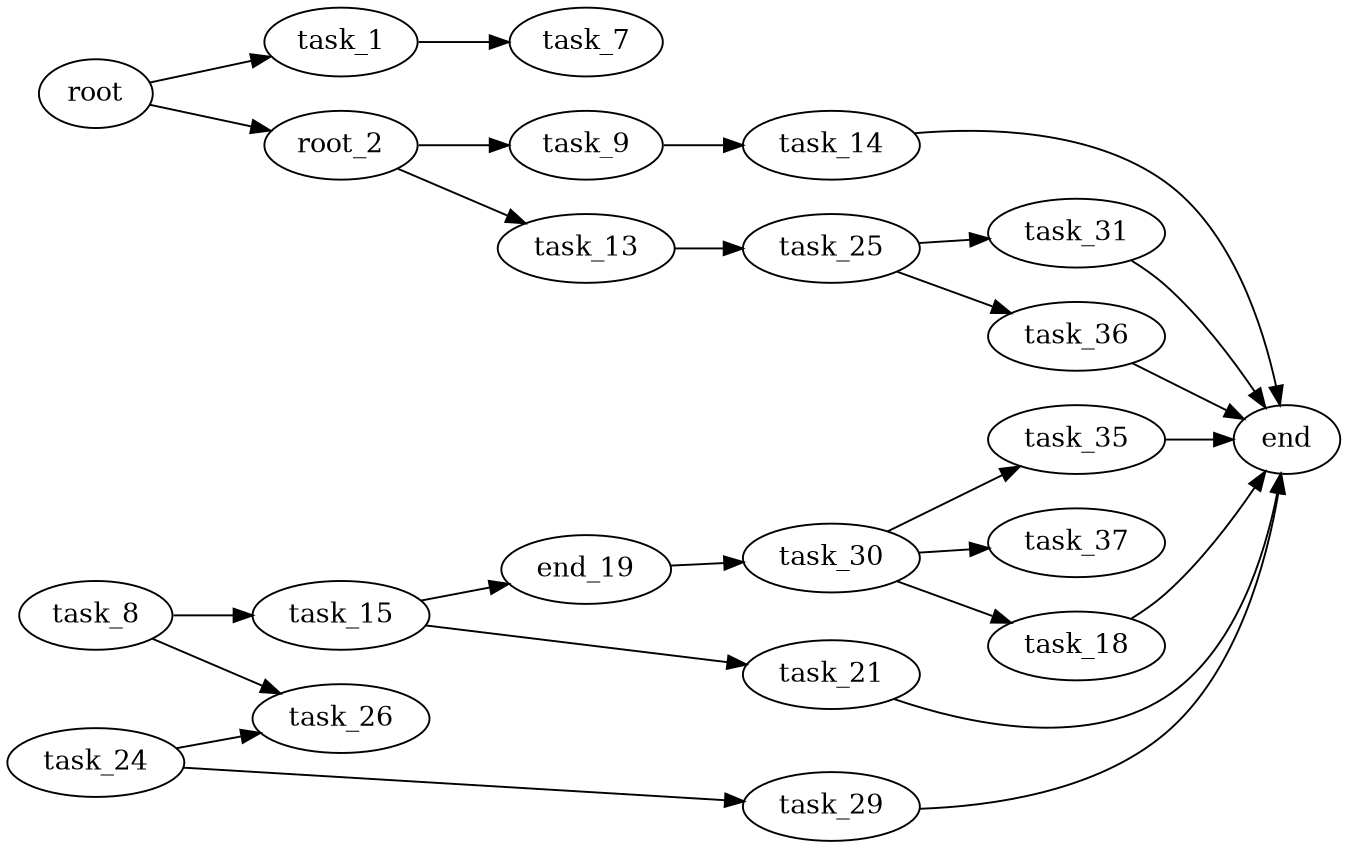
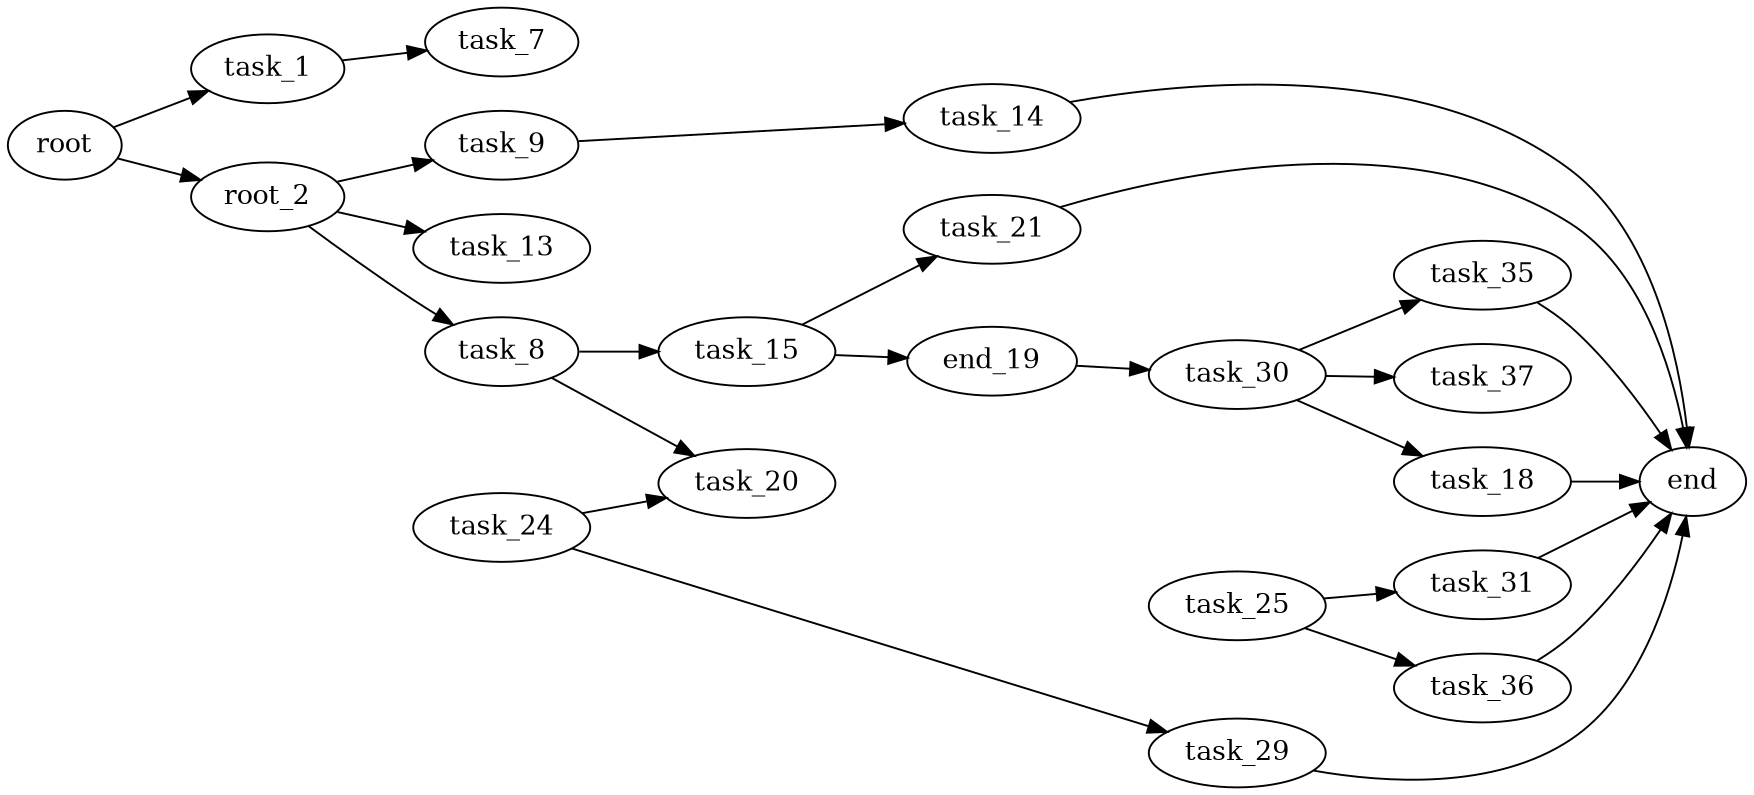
(699, 248) -> none
none -> (372, 272)
(341, 719) -> (747, 484)
